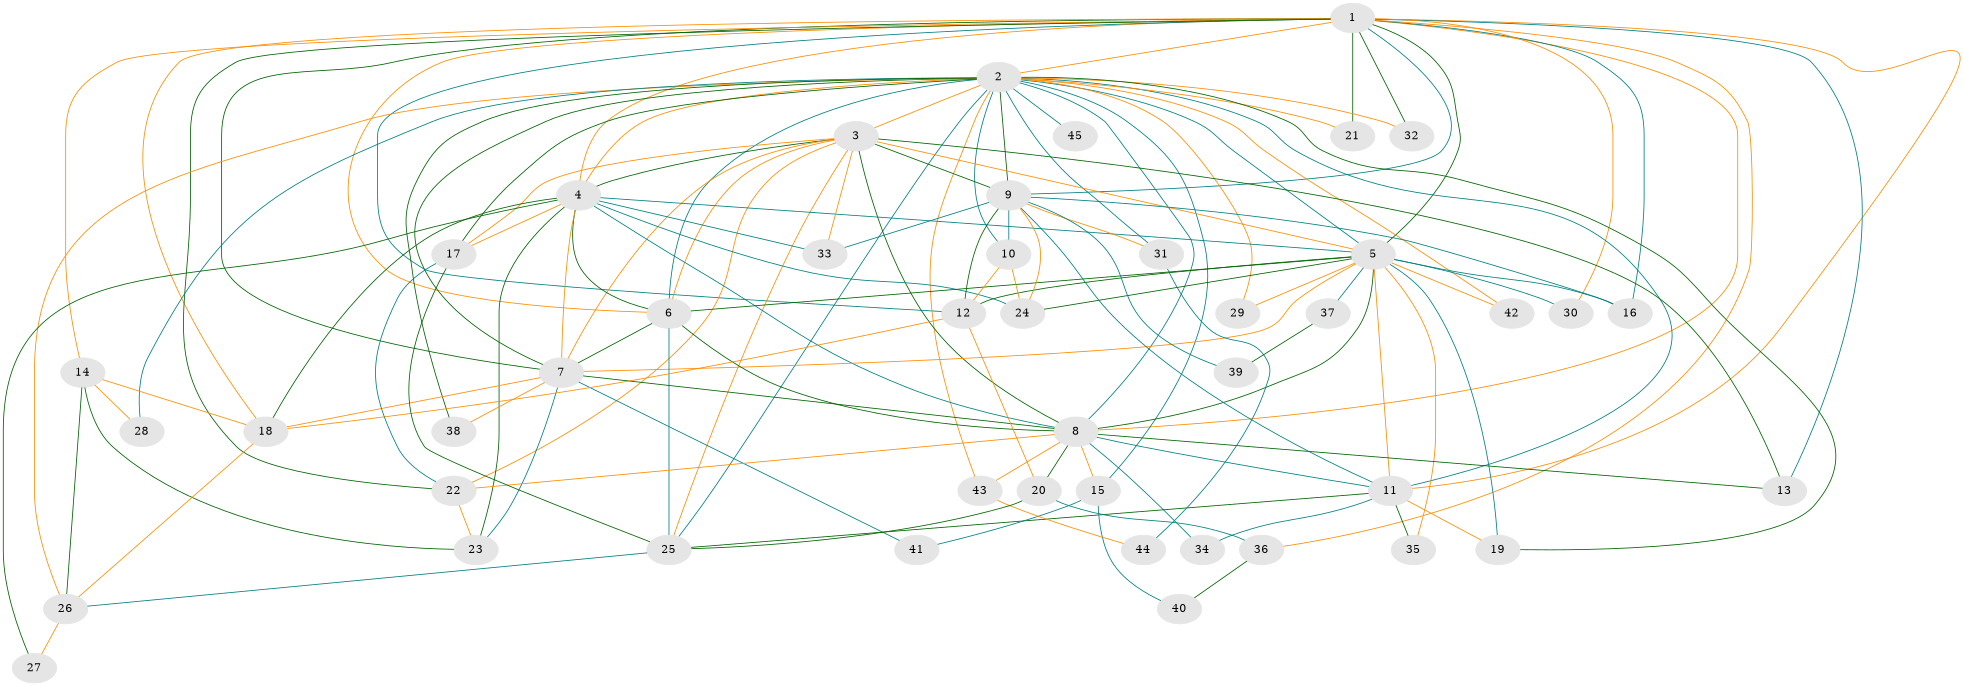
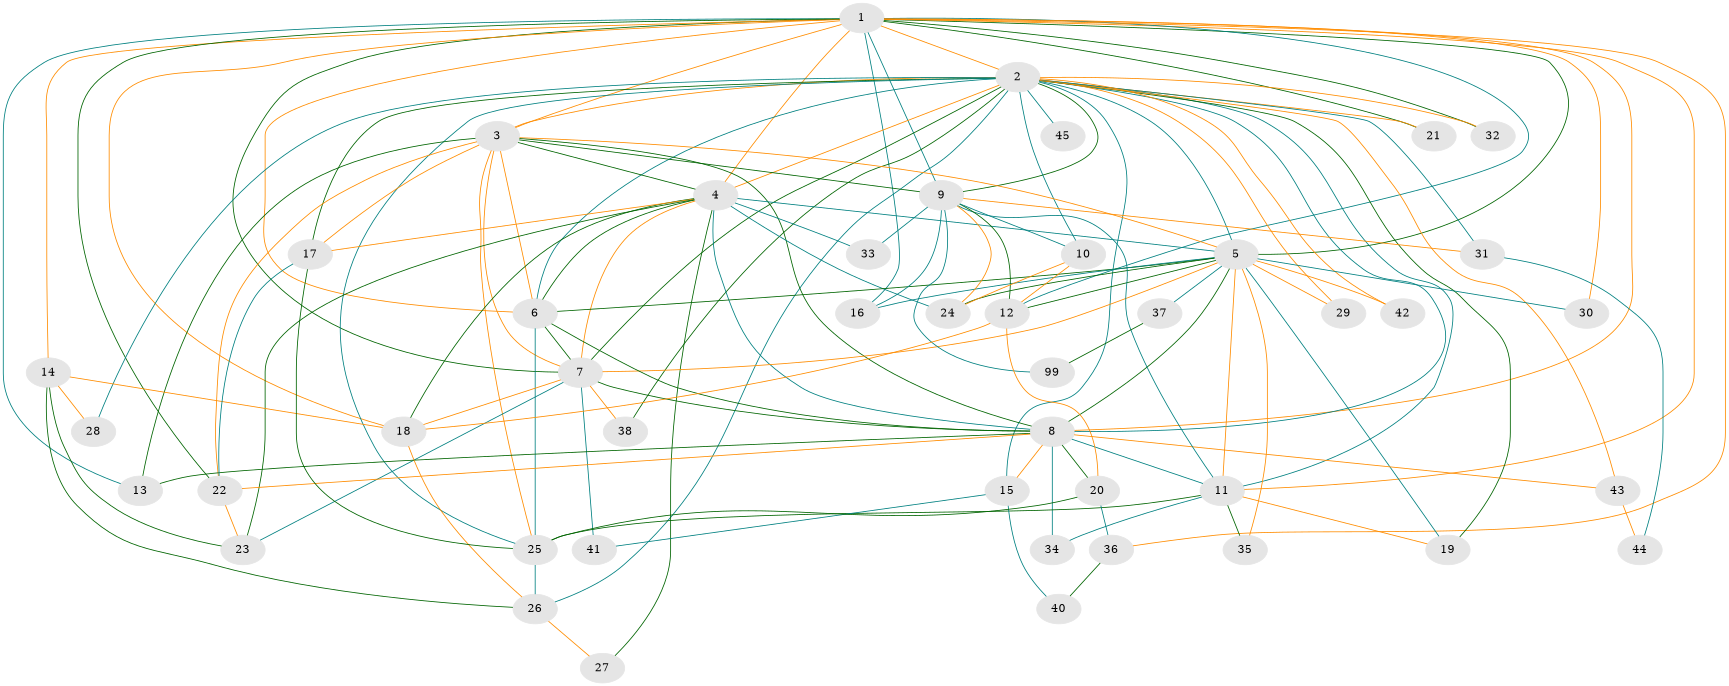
(332, 130) -> (769, 340)
(841, 195) -> (677, 73)
(1236, 373) -> (1052, 373)
